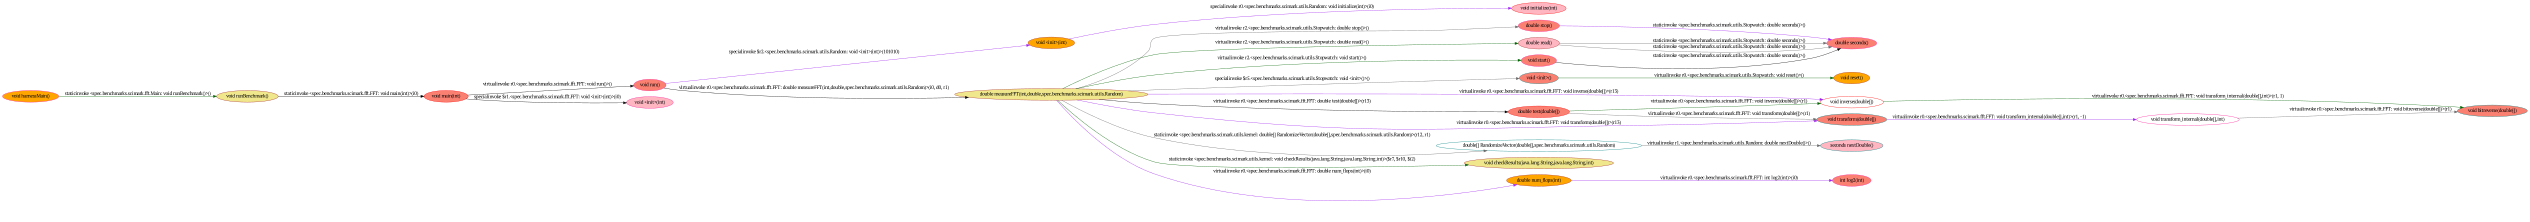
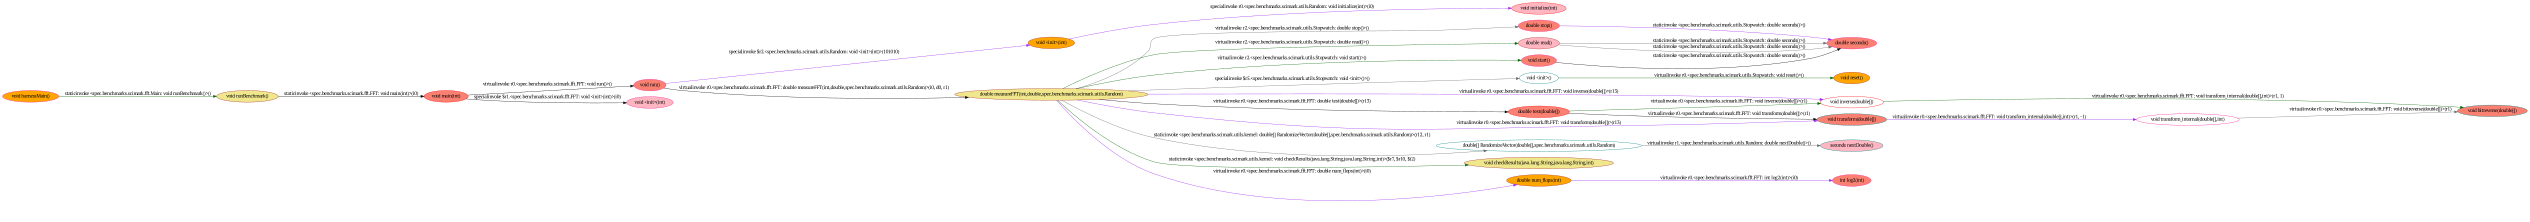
(1539, 78) -> (1539, 78)
(1691, 117) -> (1691, 117)
